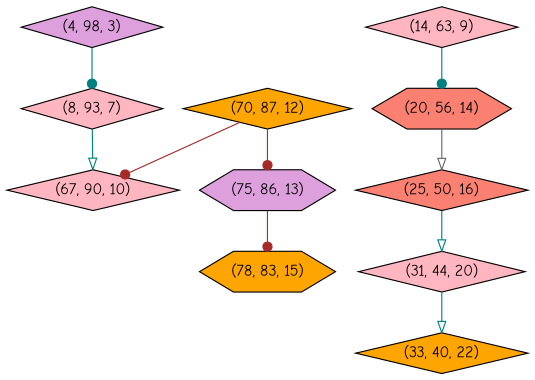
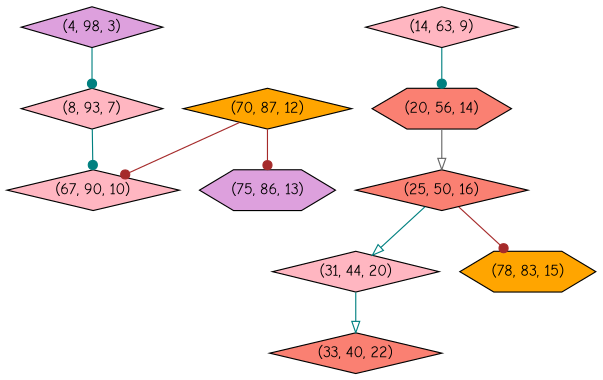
(92, 144) -> (93, 145)
(267, 226) -> (479, 226)
(442, 353) -> (356, 353)
